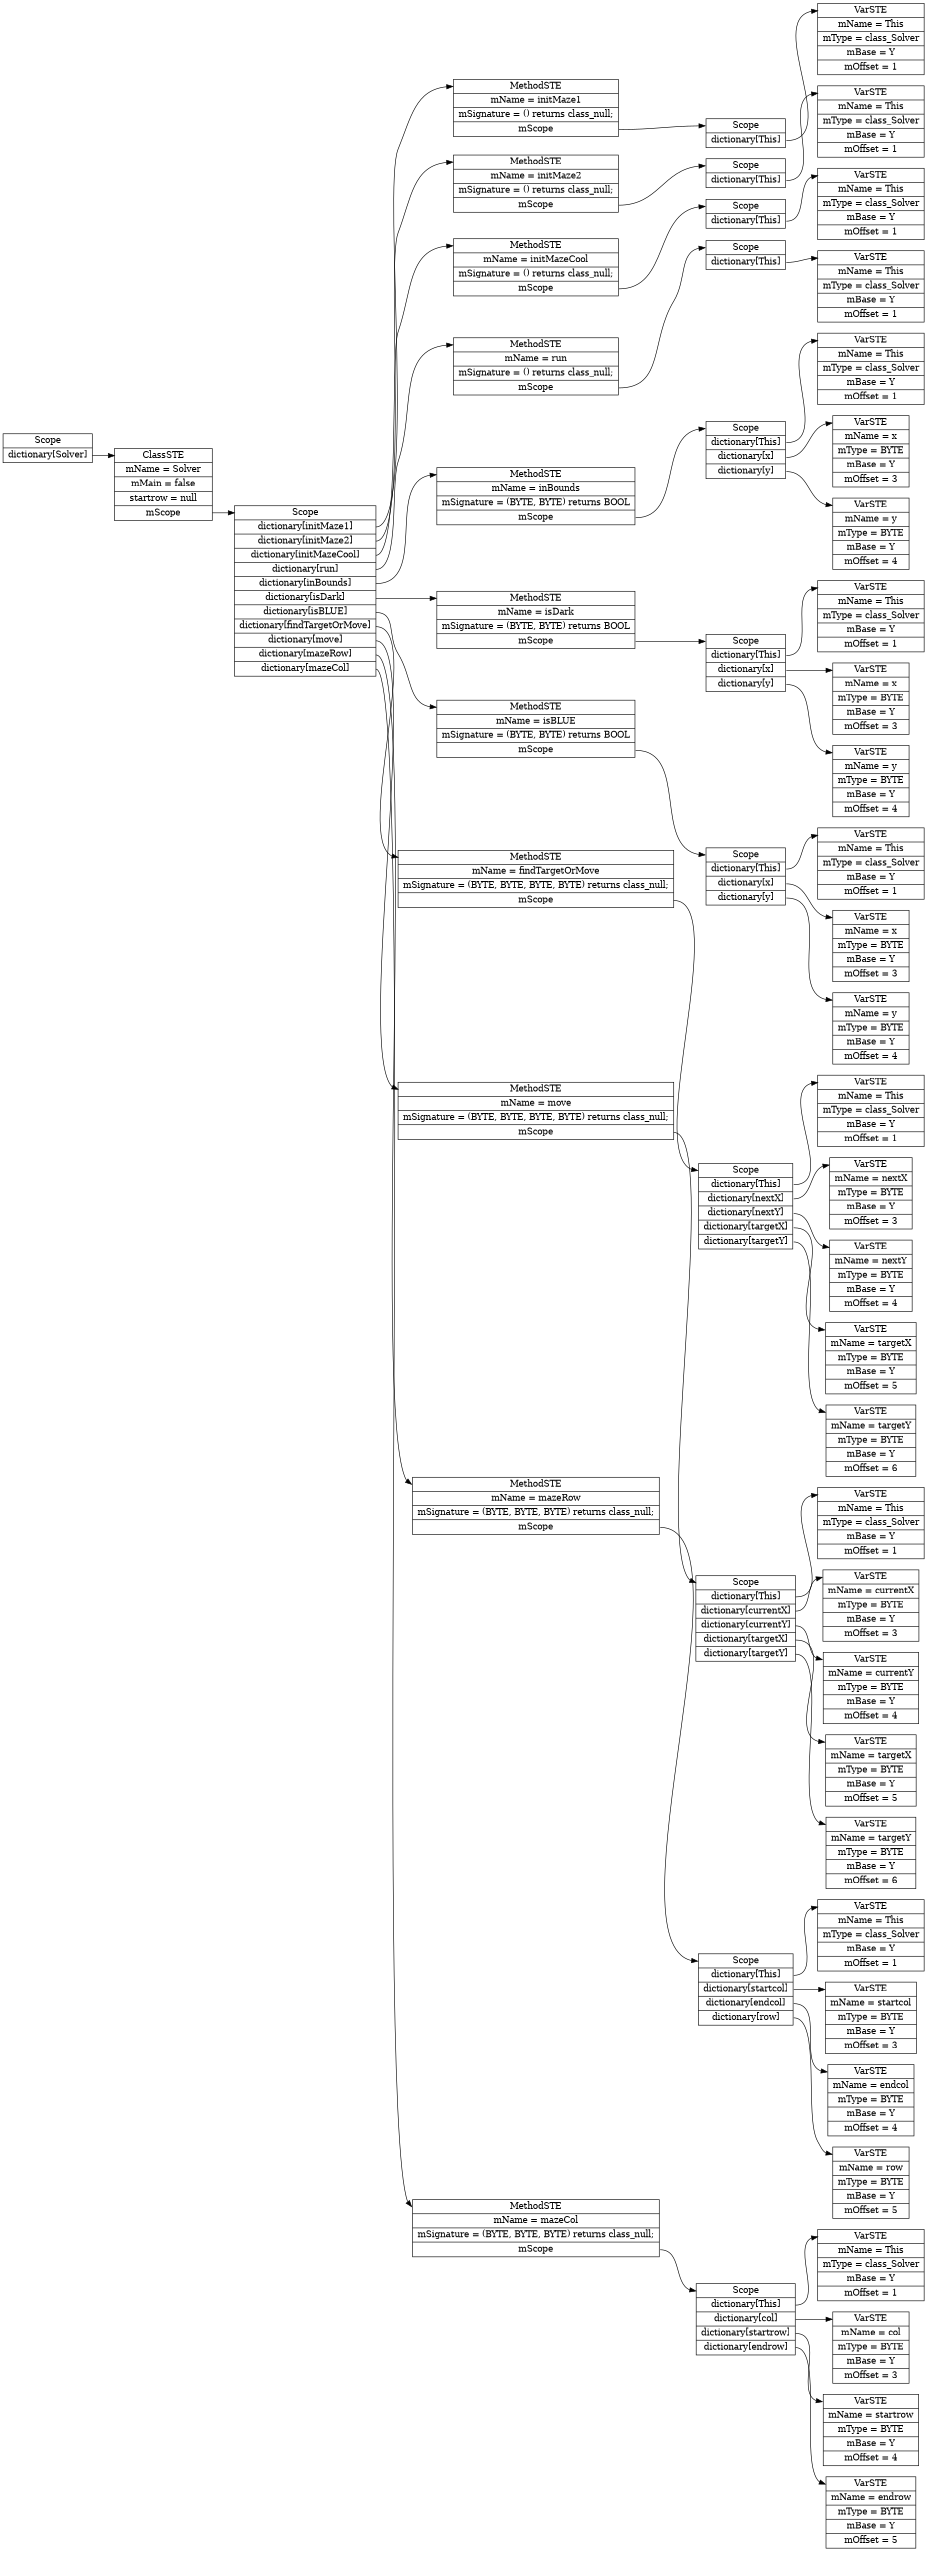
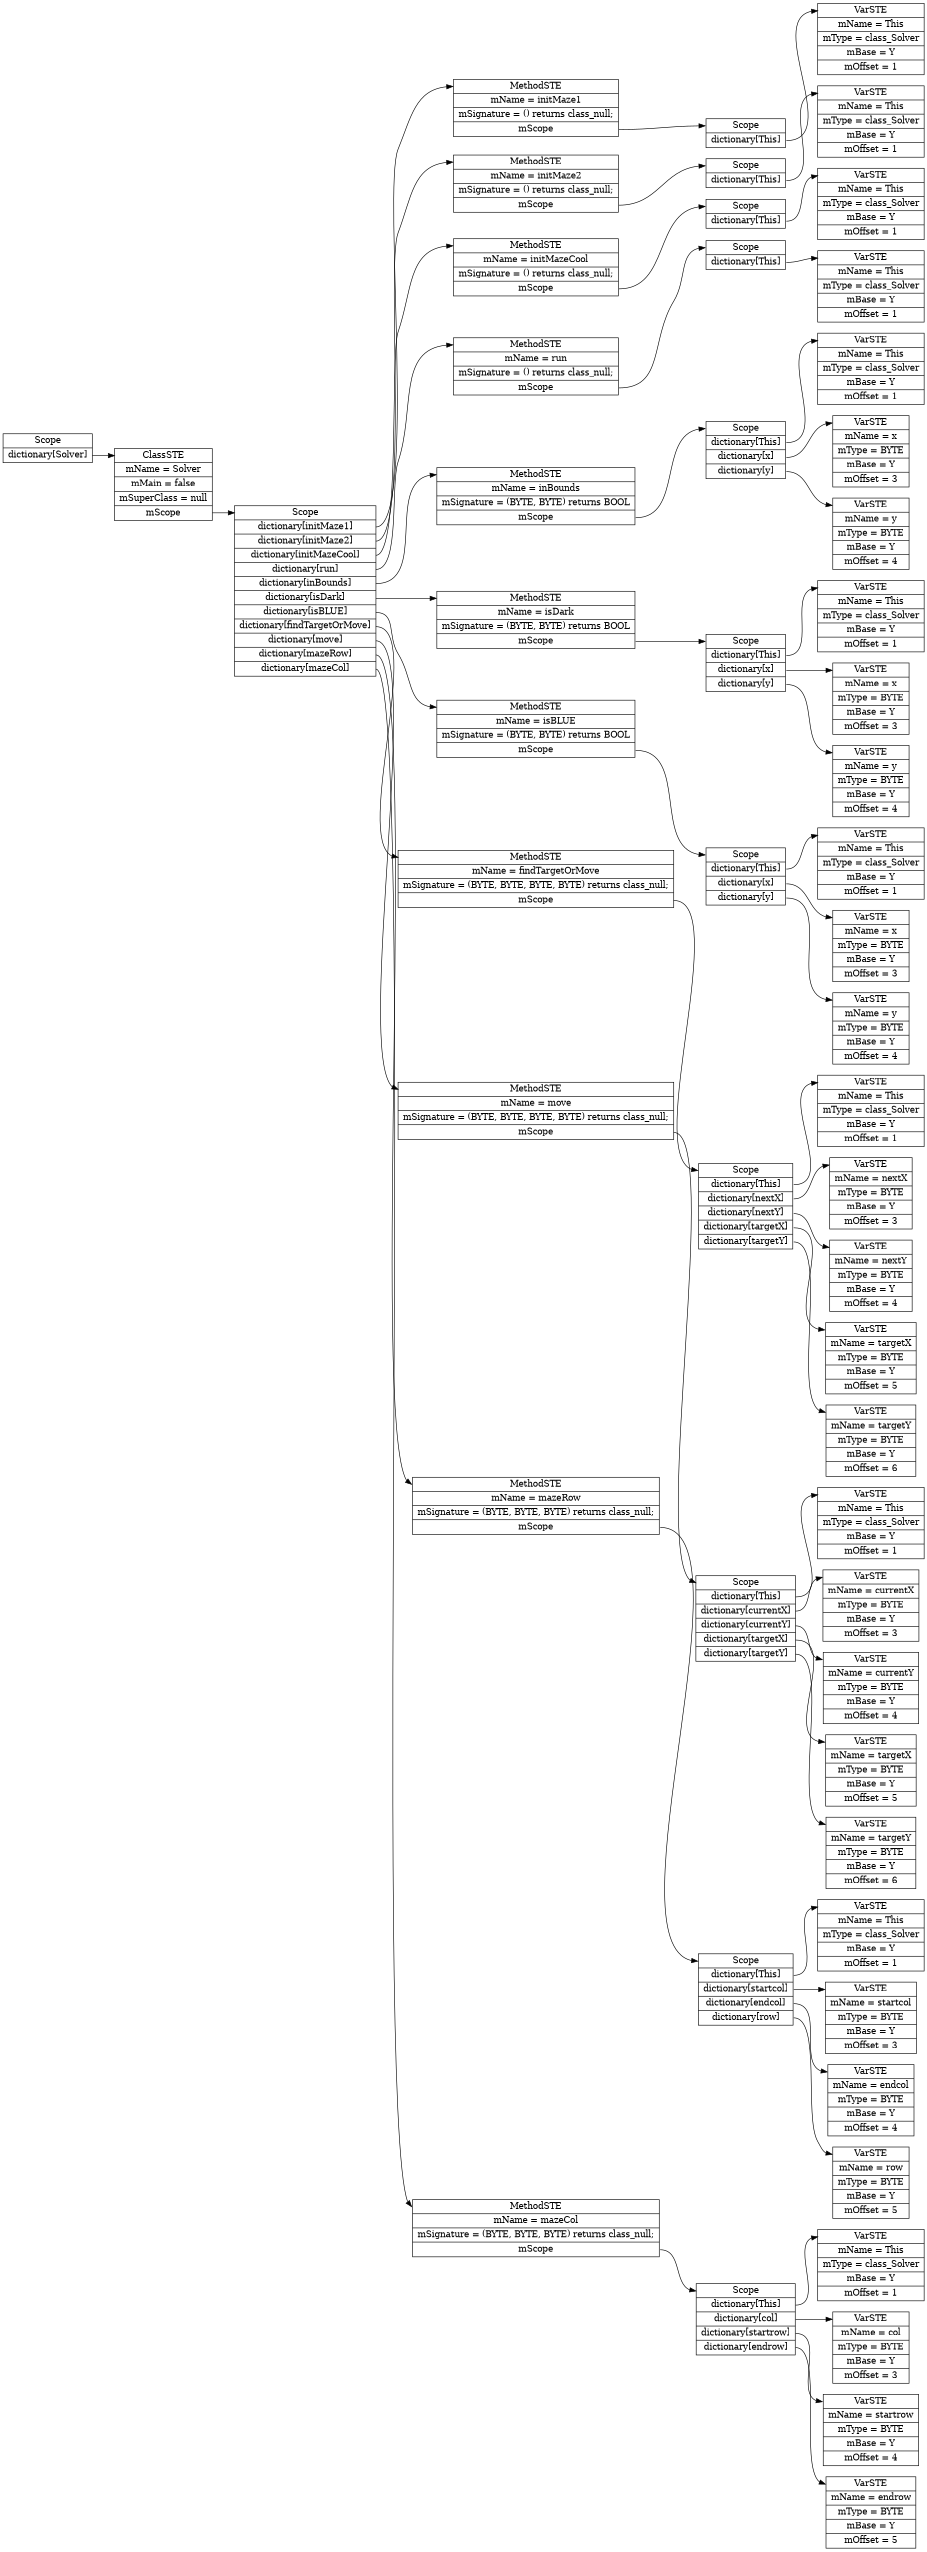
(163, 498) -> (163, 498)
